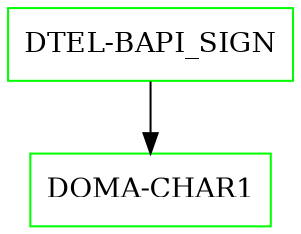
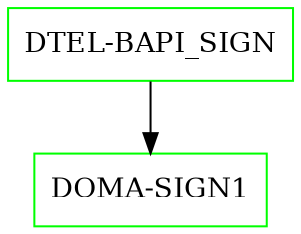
(151, 190) -> (151, 190)
